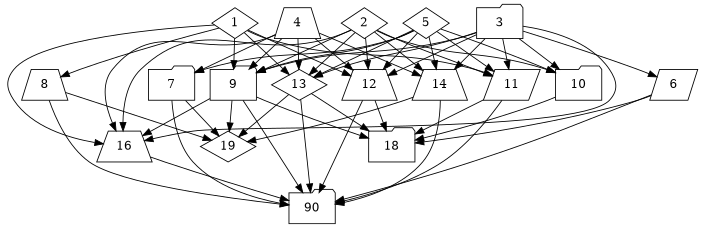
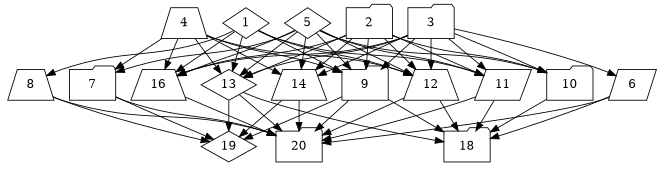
(364, 23) -> (369, 23)
(180, 115) -> (241, 52)
(312, 208) -> (299, 147)
